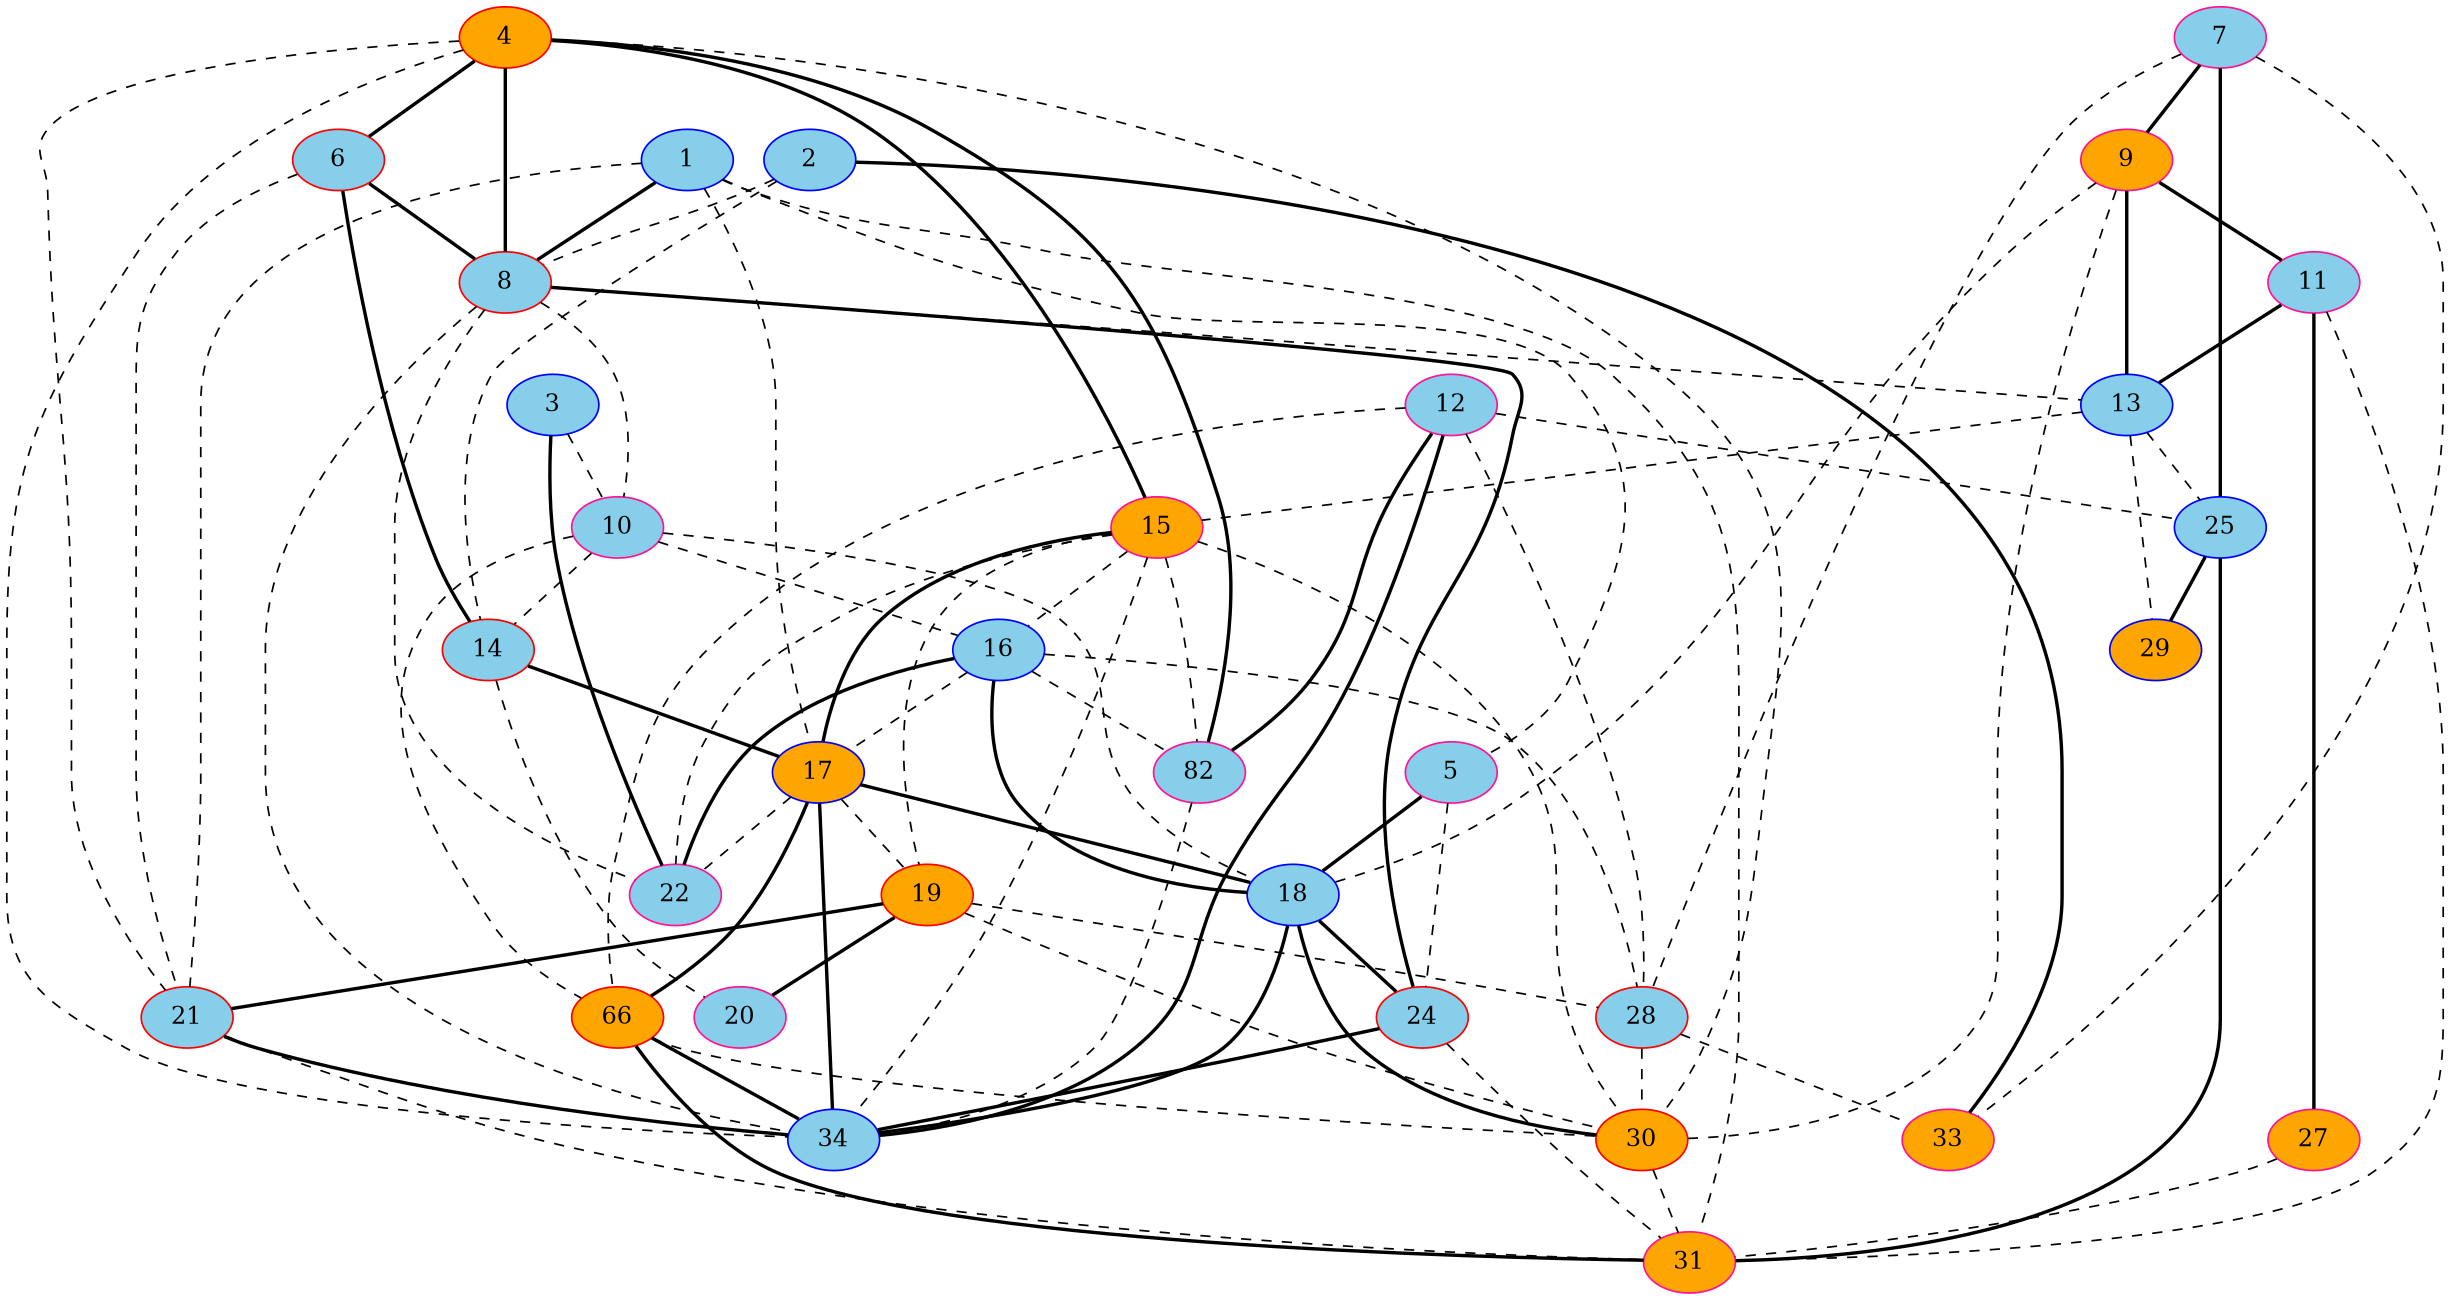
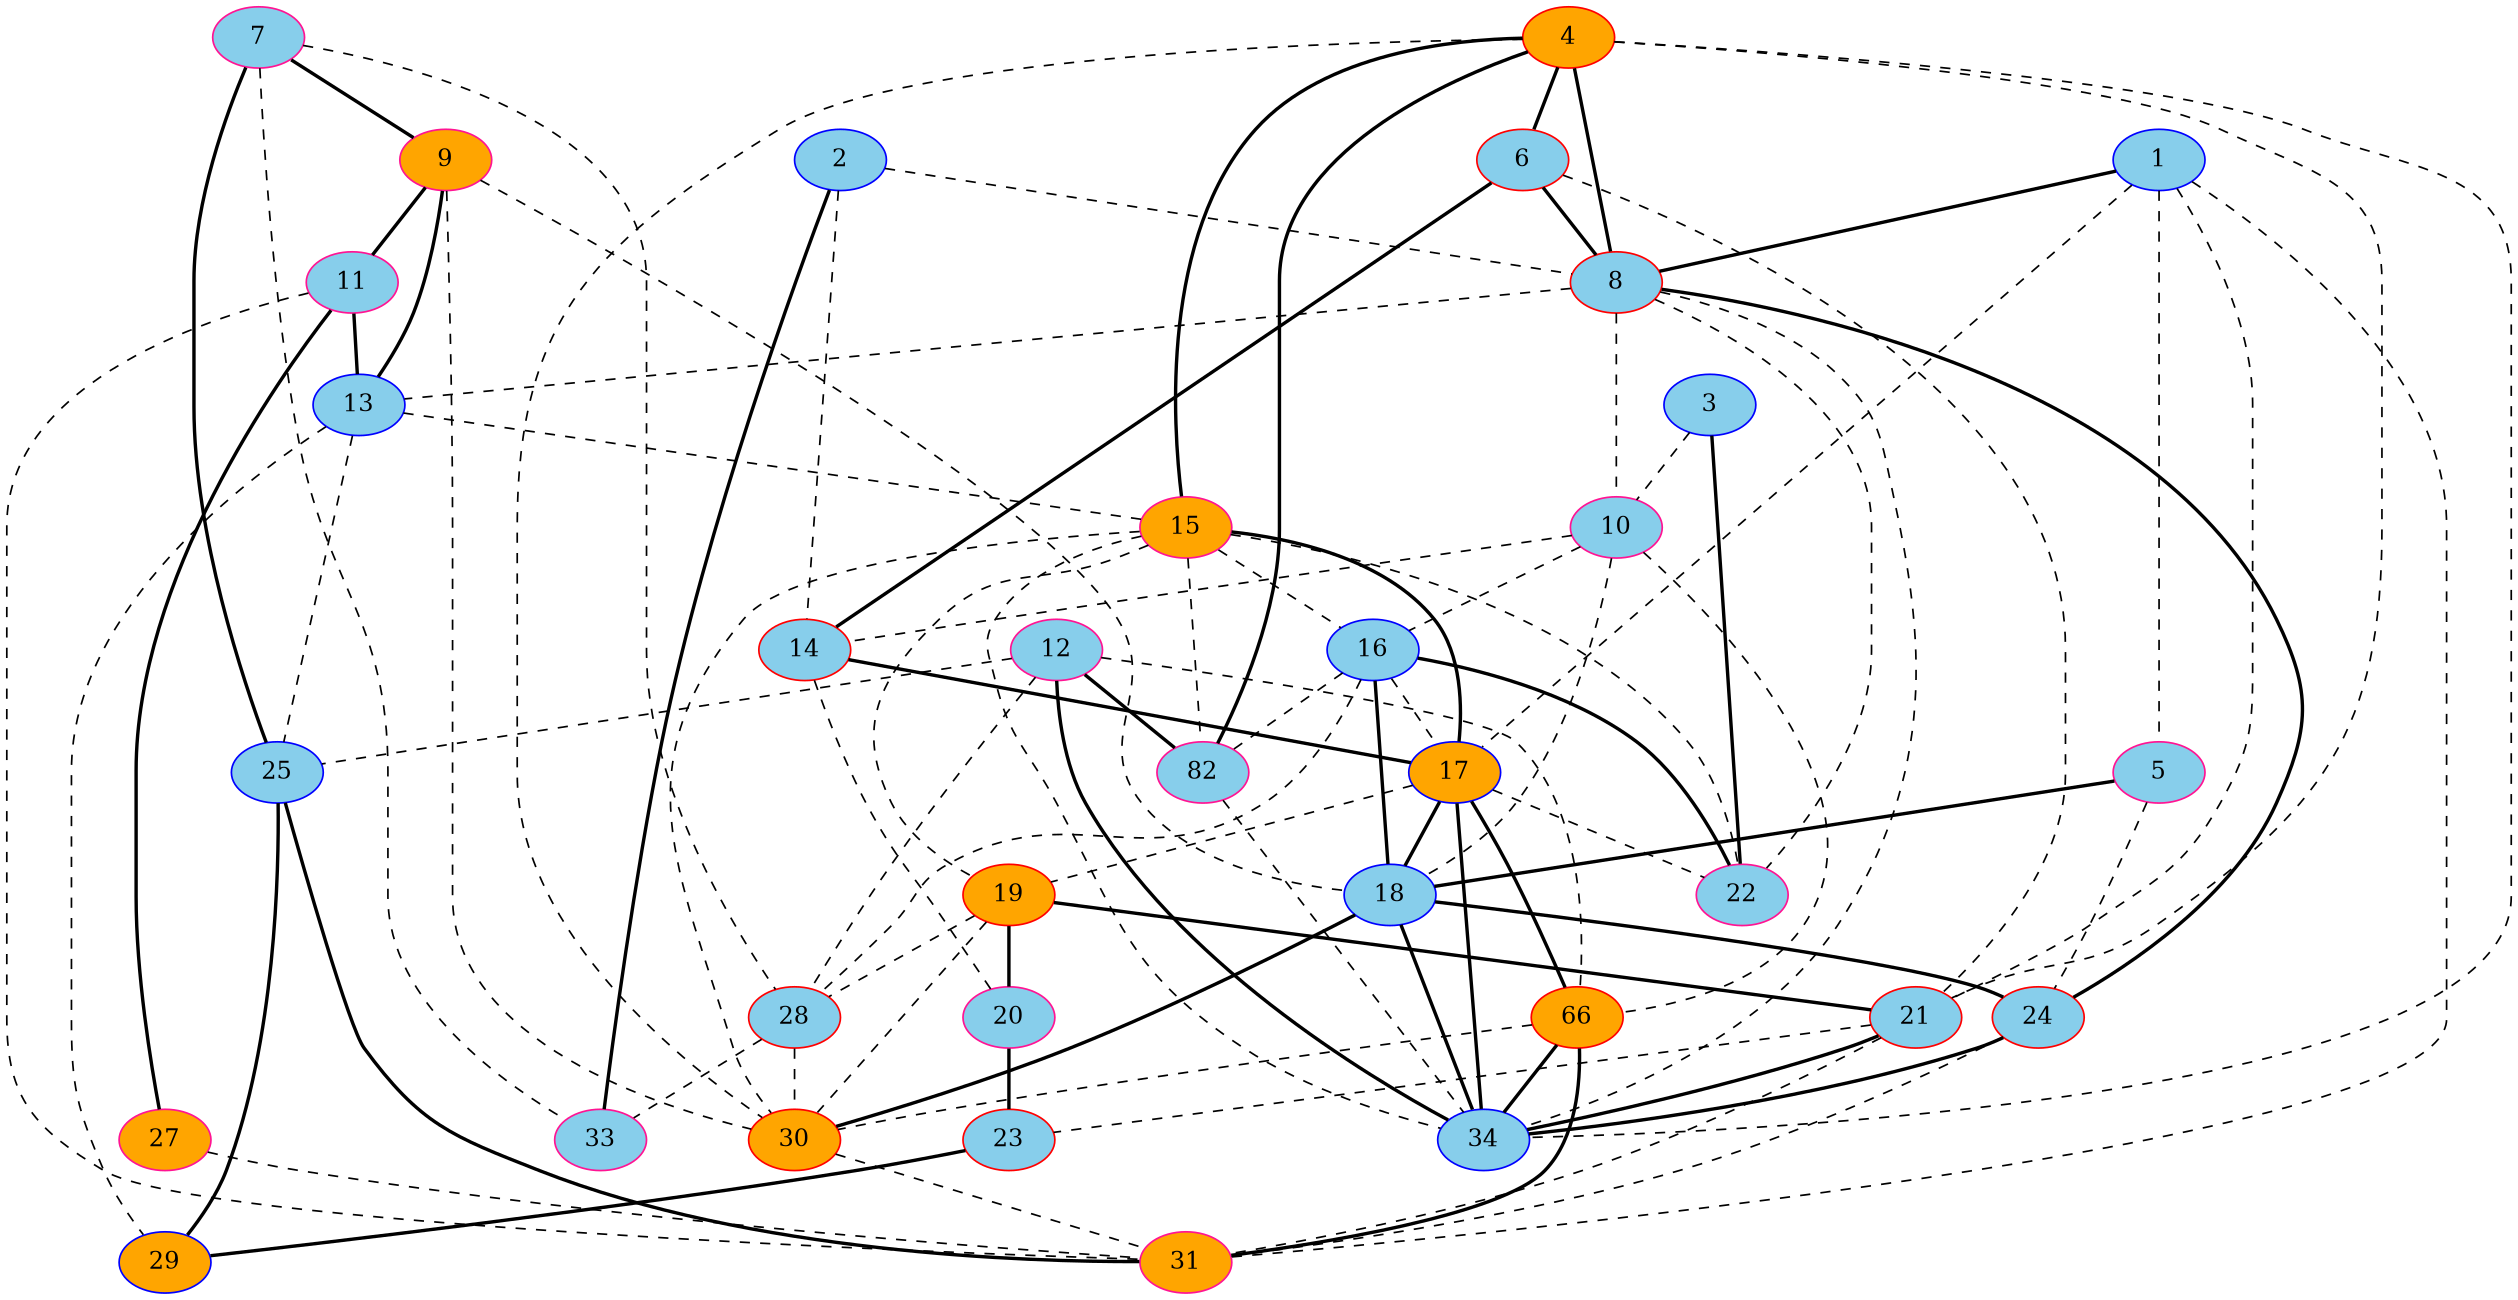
none -> (1009, 1140)
(1948, 1140) -> (601, 1140)
